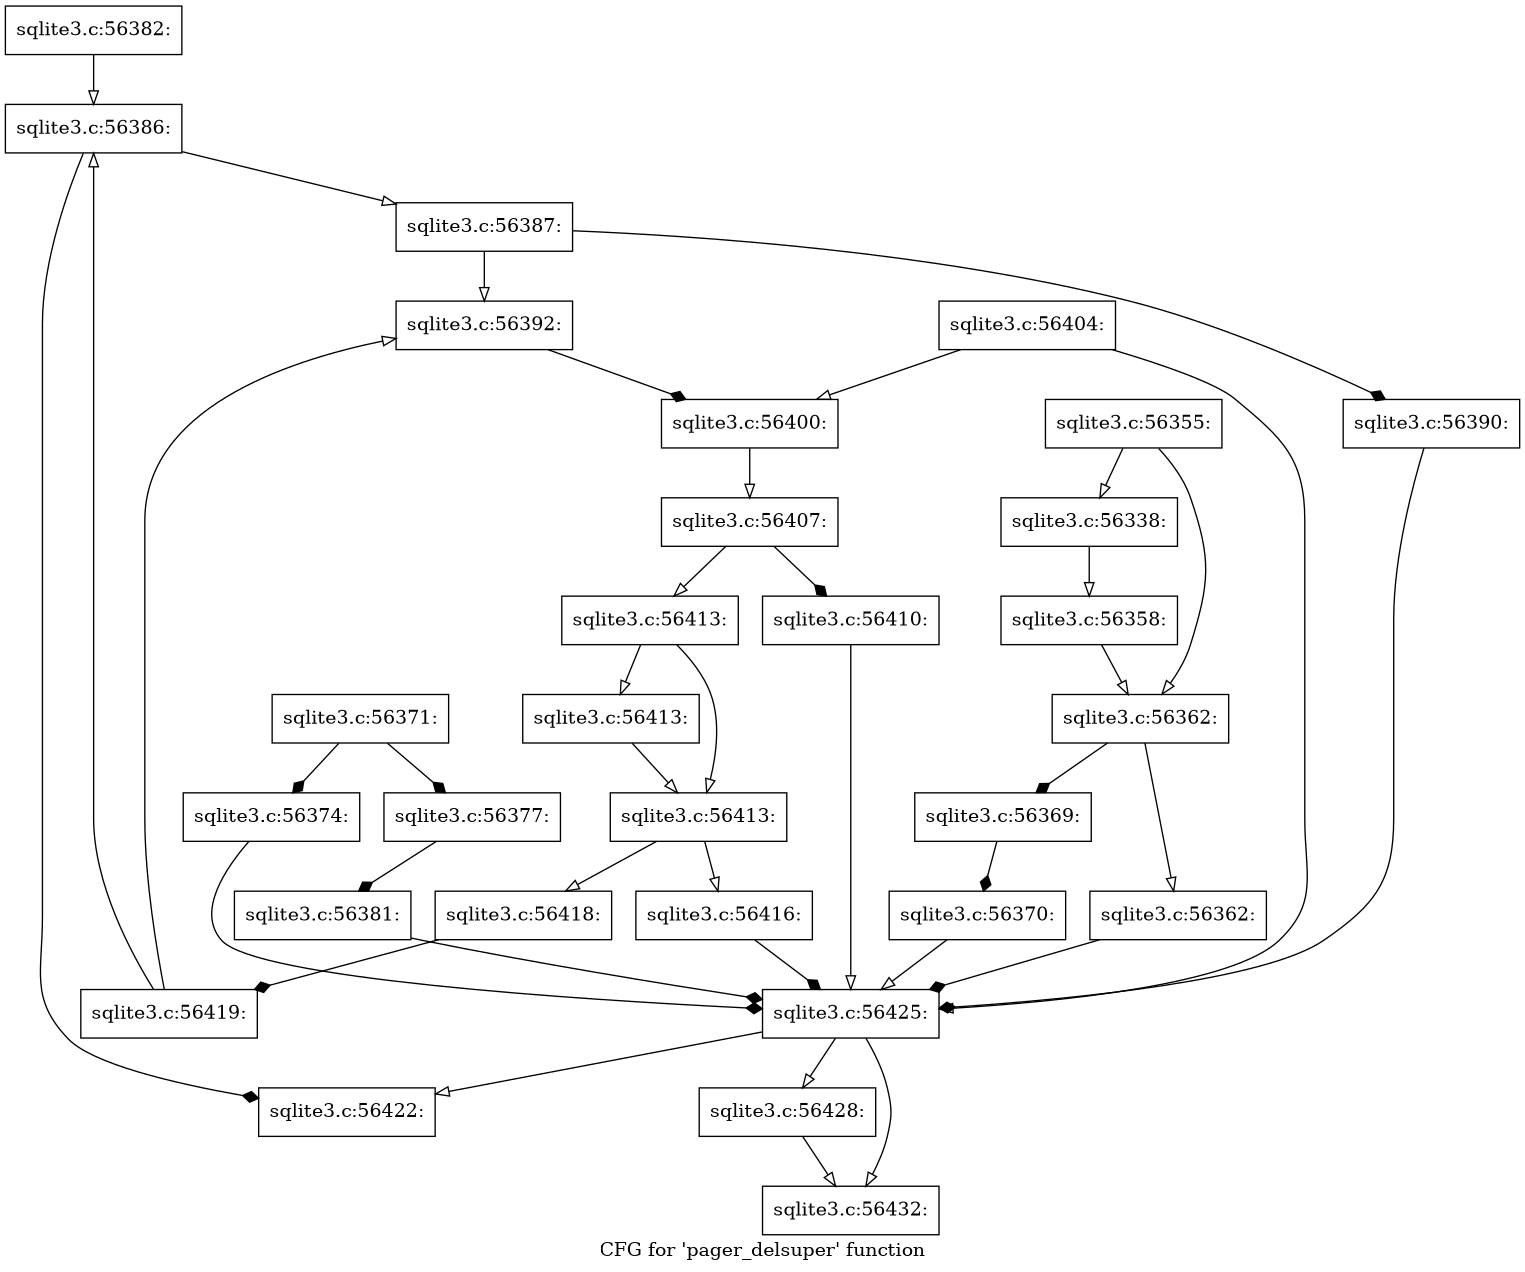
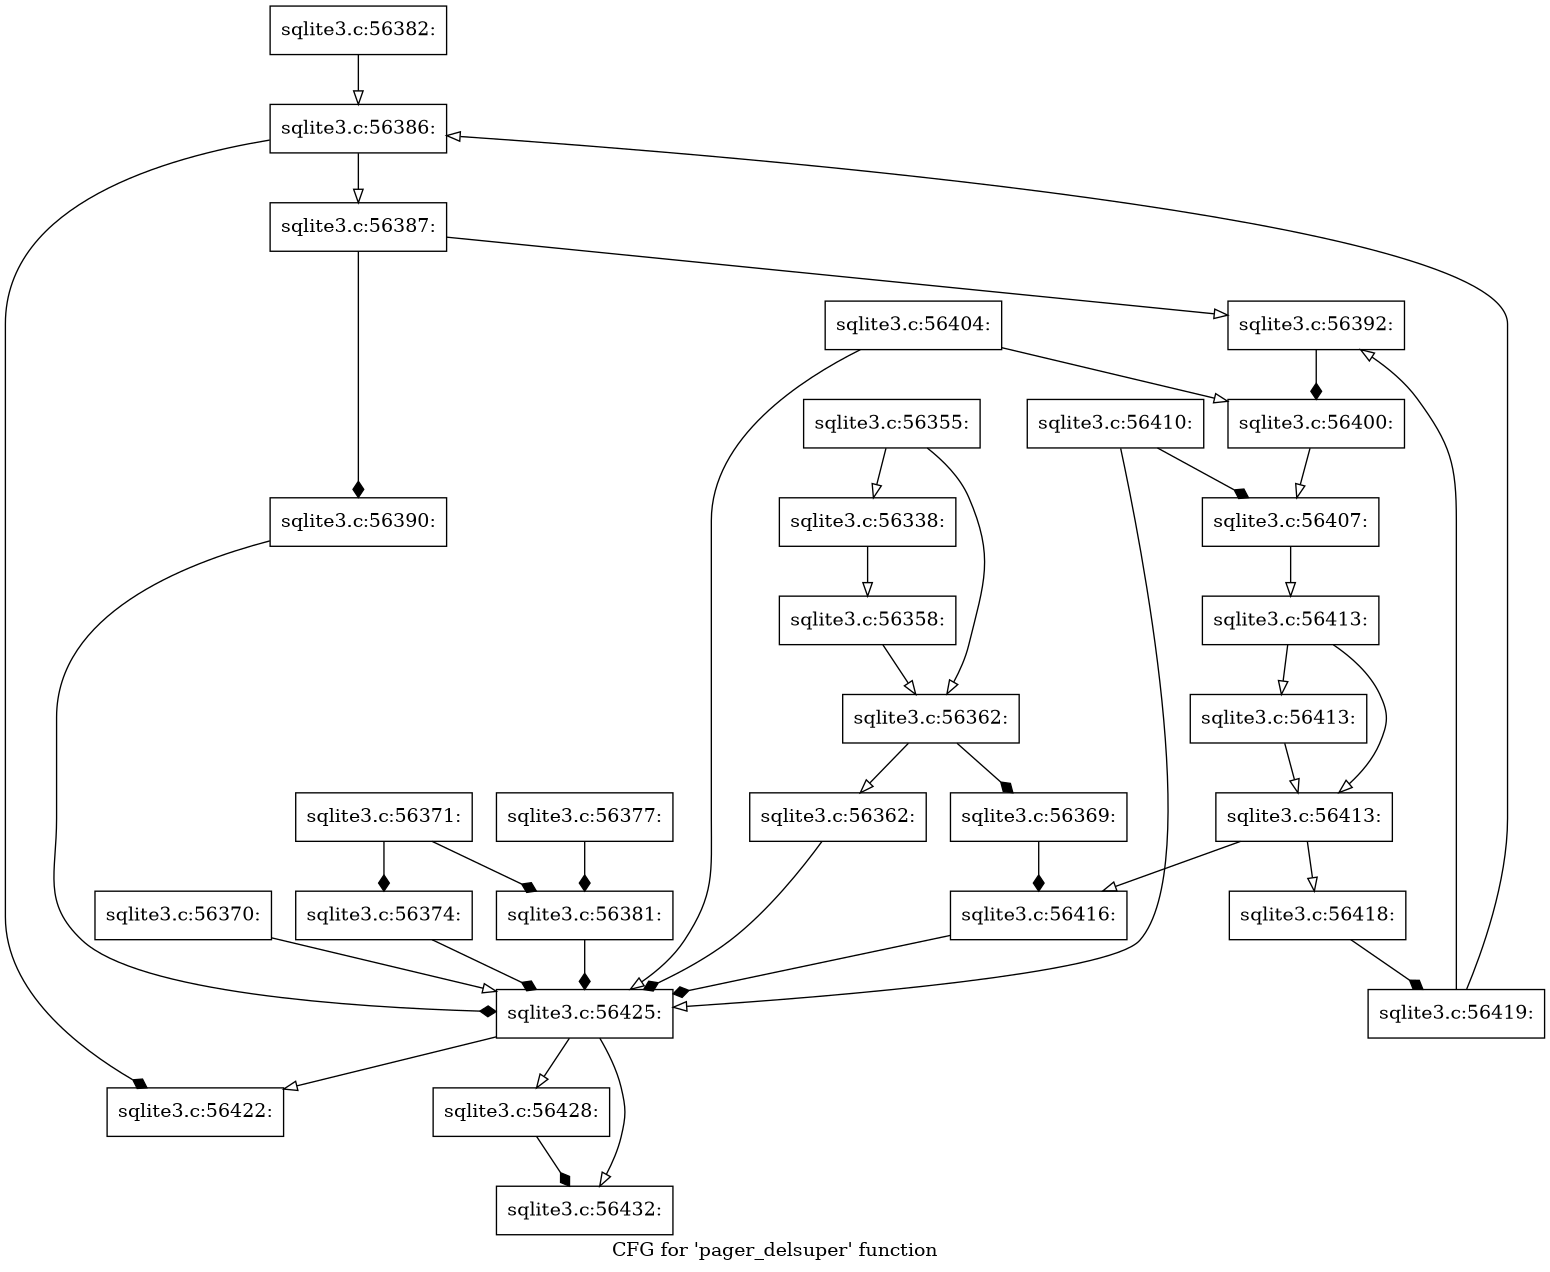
(794, 566) -> (1196, 469)
(410, 763) -> (477, 863)
(992, 858) -> (1039, 858)
(815, 1156) -> (549, 1155)
